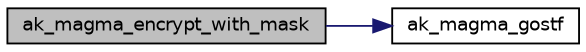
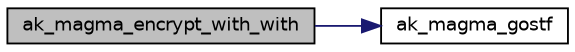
(166, 26) -> (161, 26)
